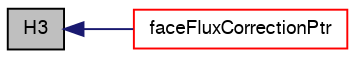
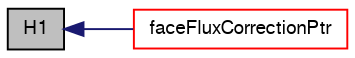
(36, 29) -> (36, 29)
